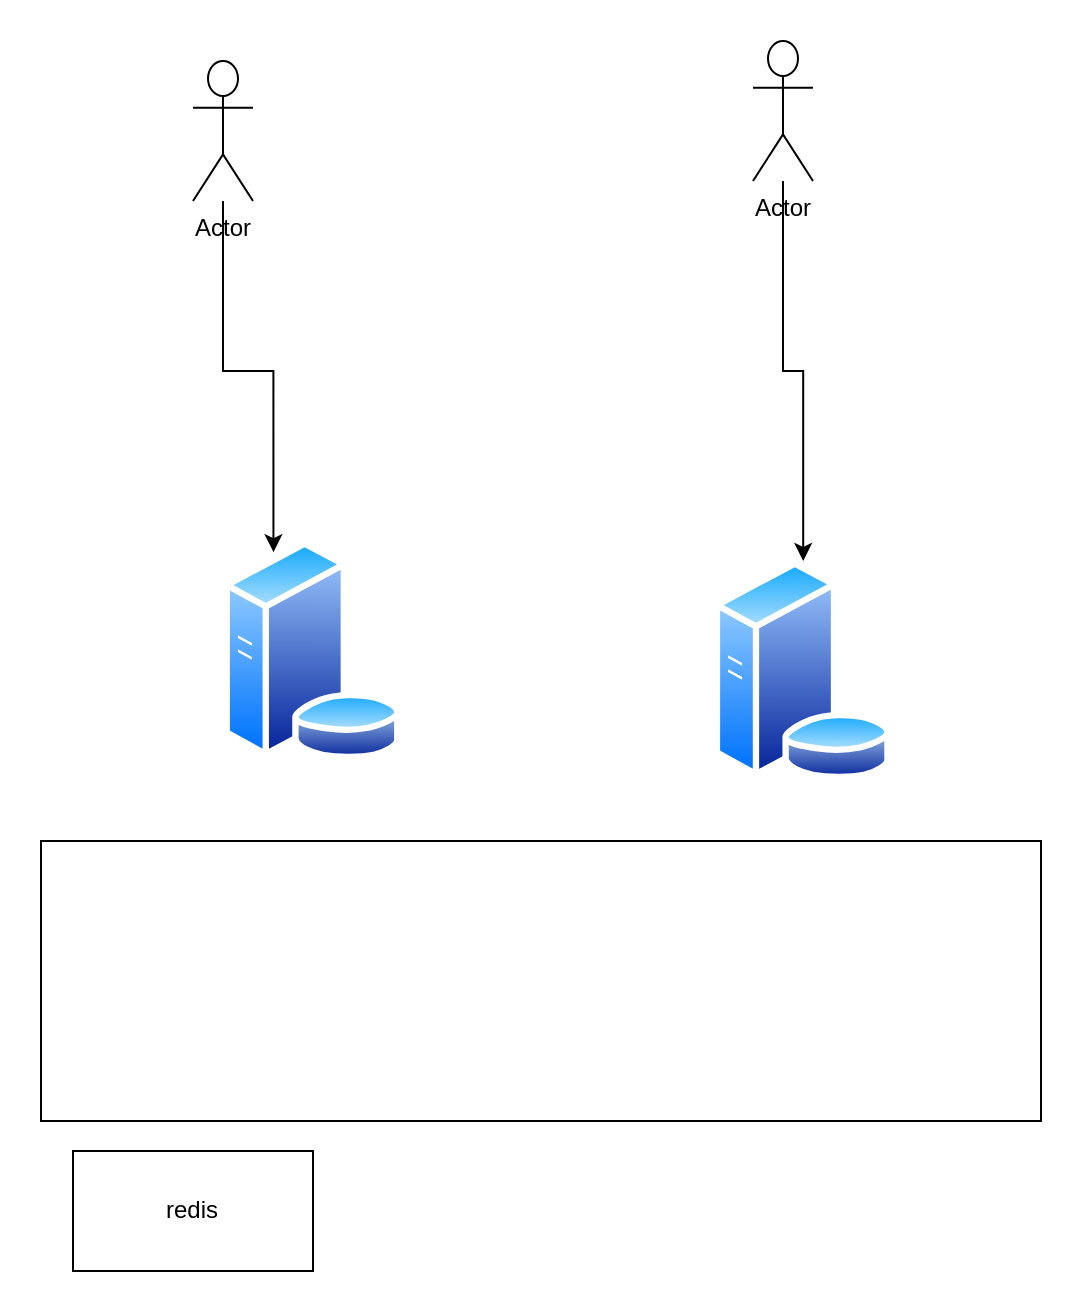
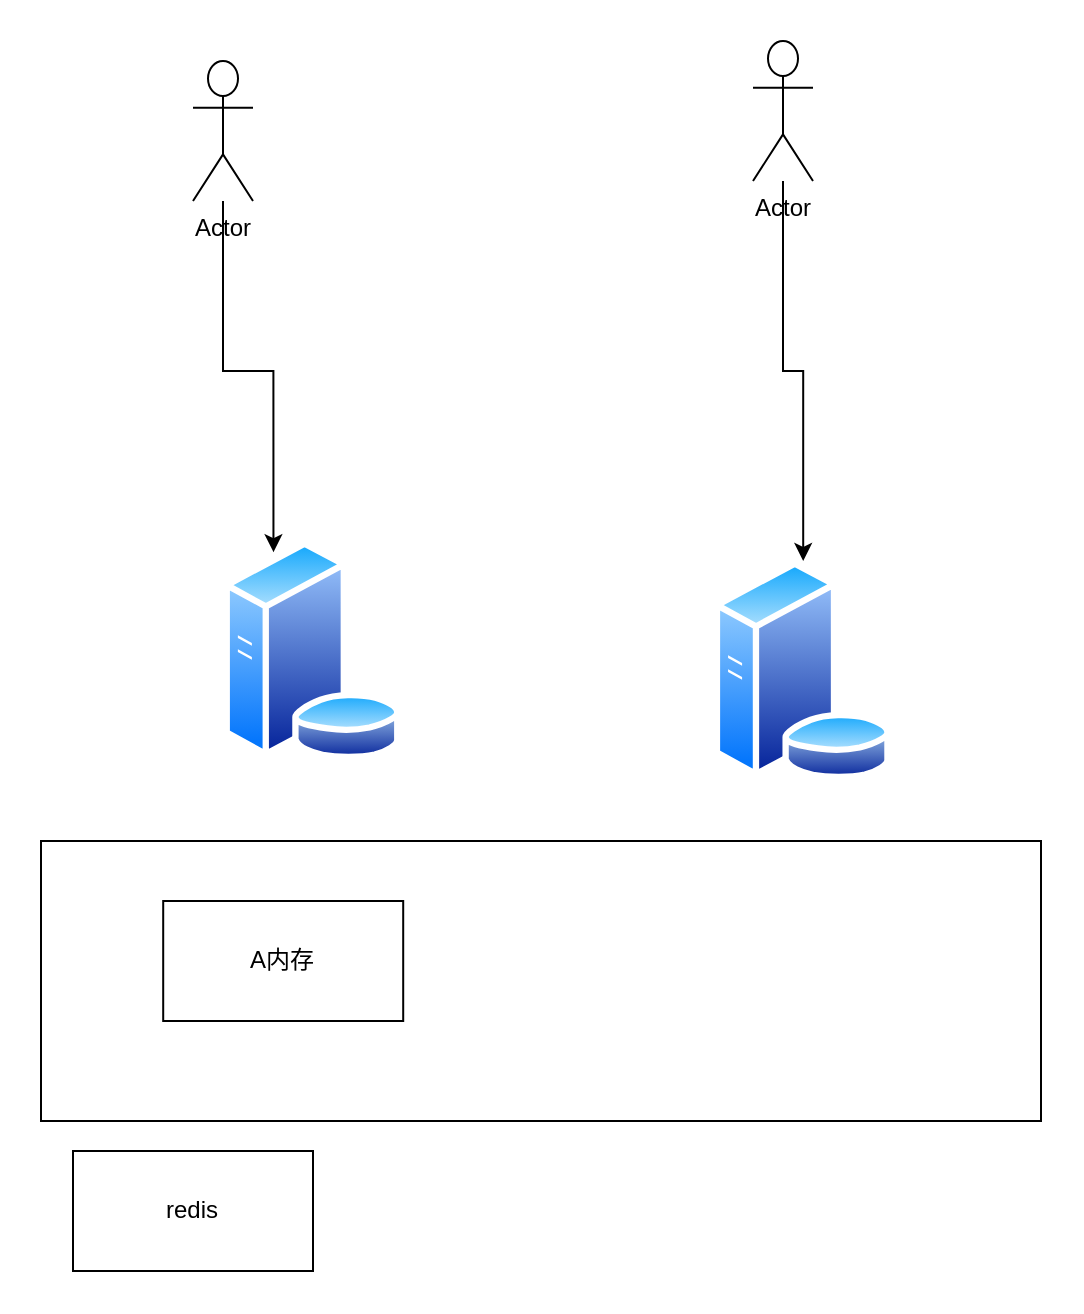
none -> (283, 961)
